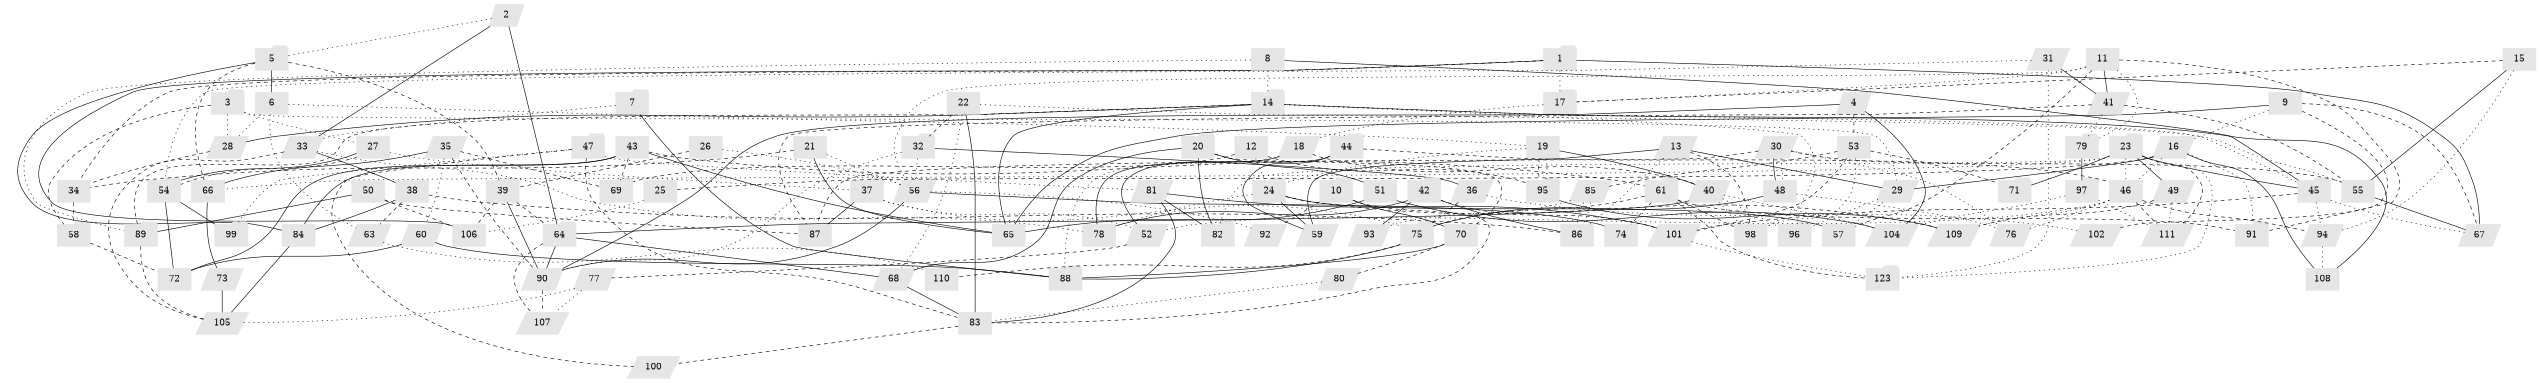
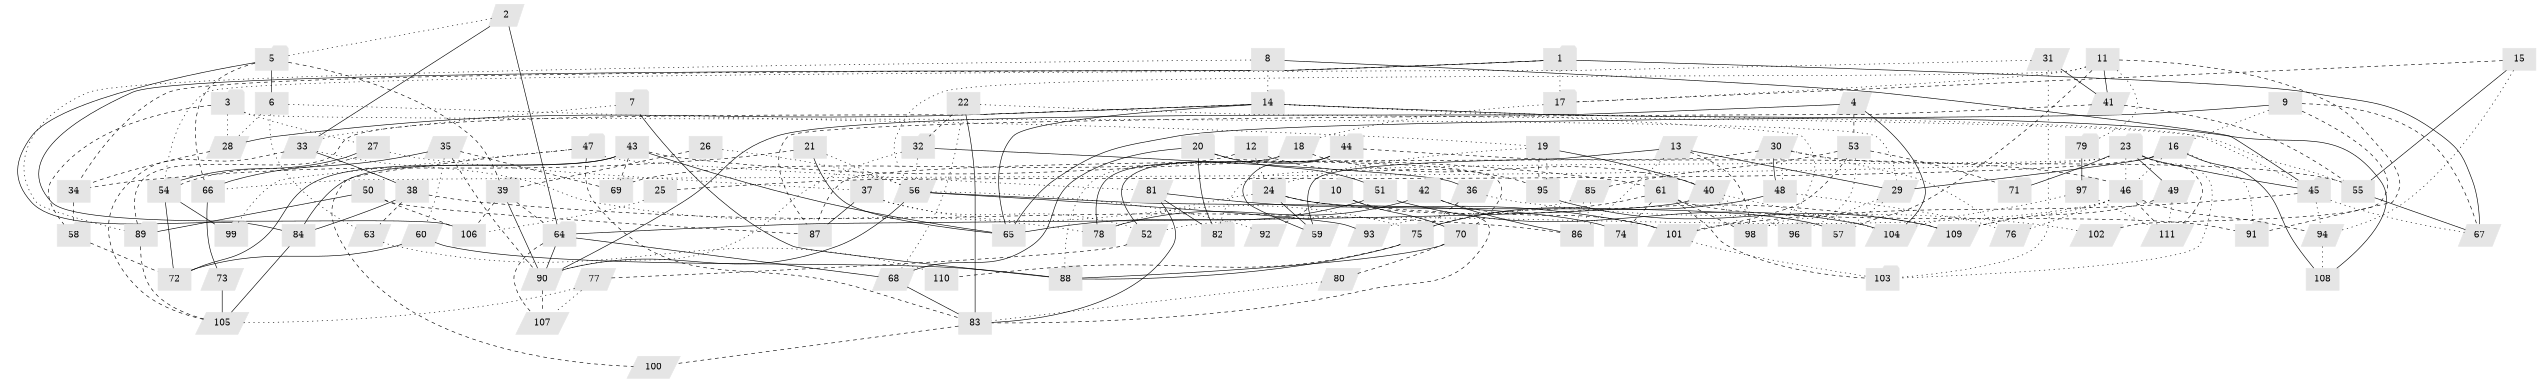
(2095, 125) -> none
(1397, 213) -> (1144, 206)
(1883, 279) -> (1883, 279)
